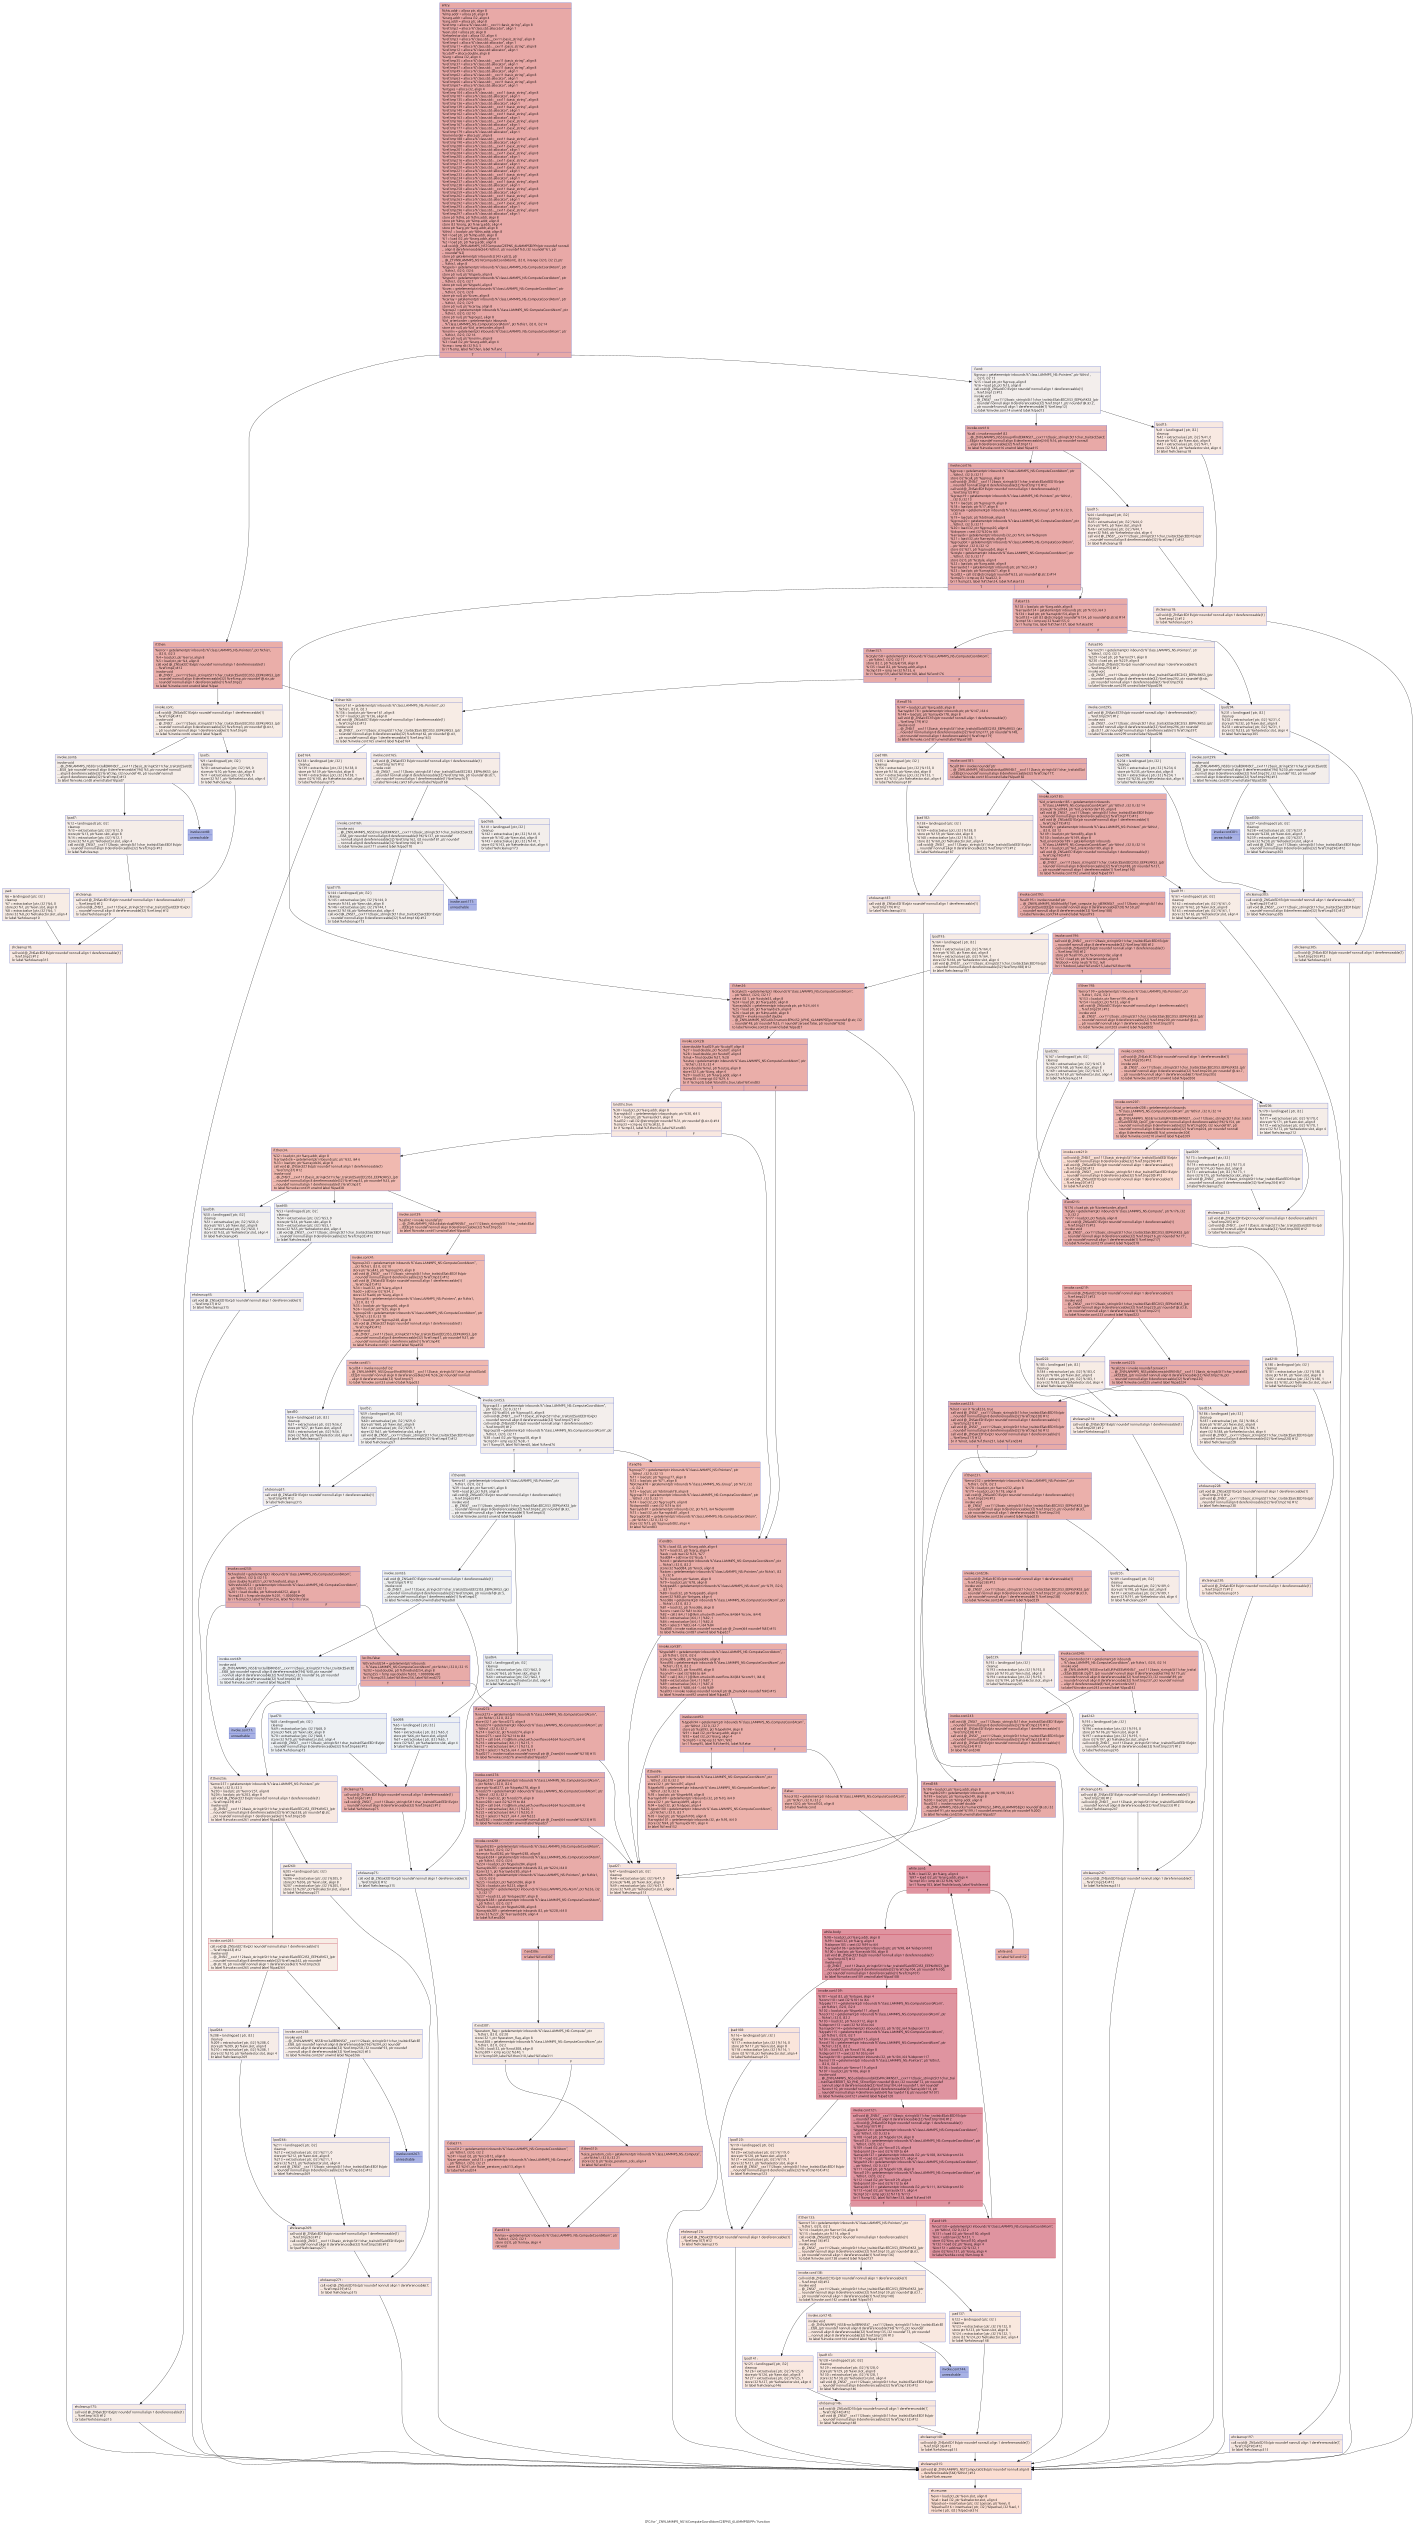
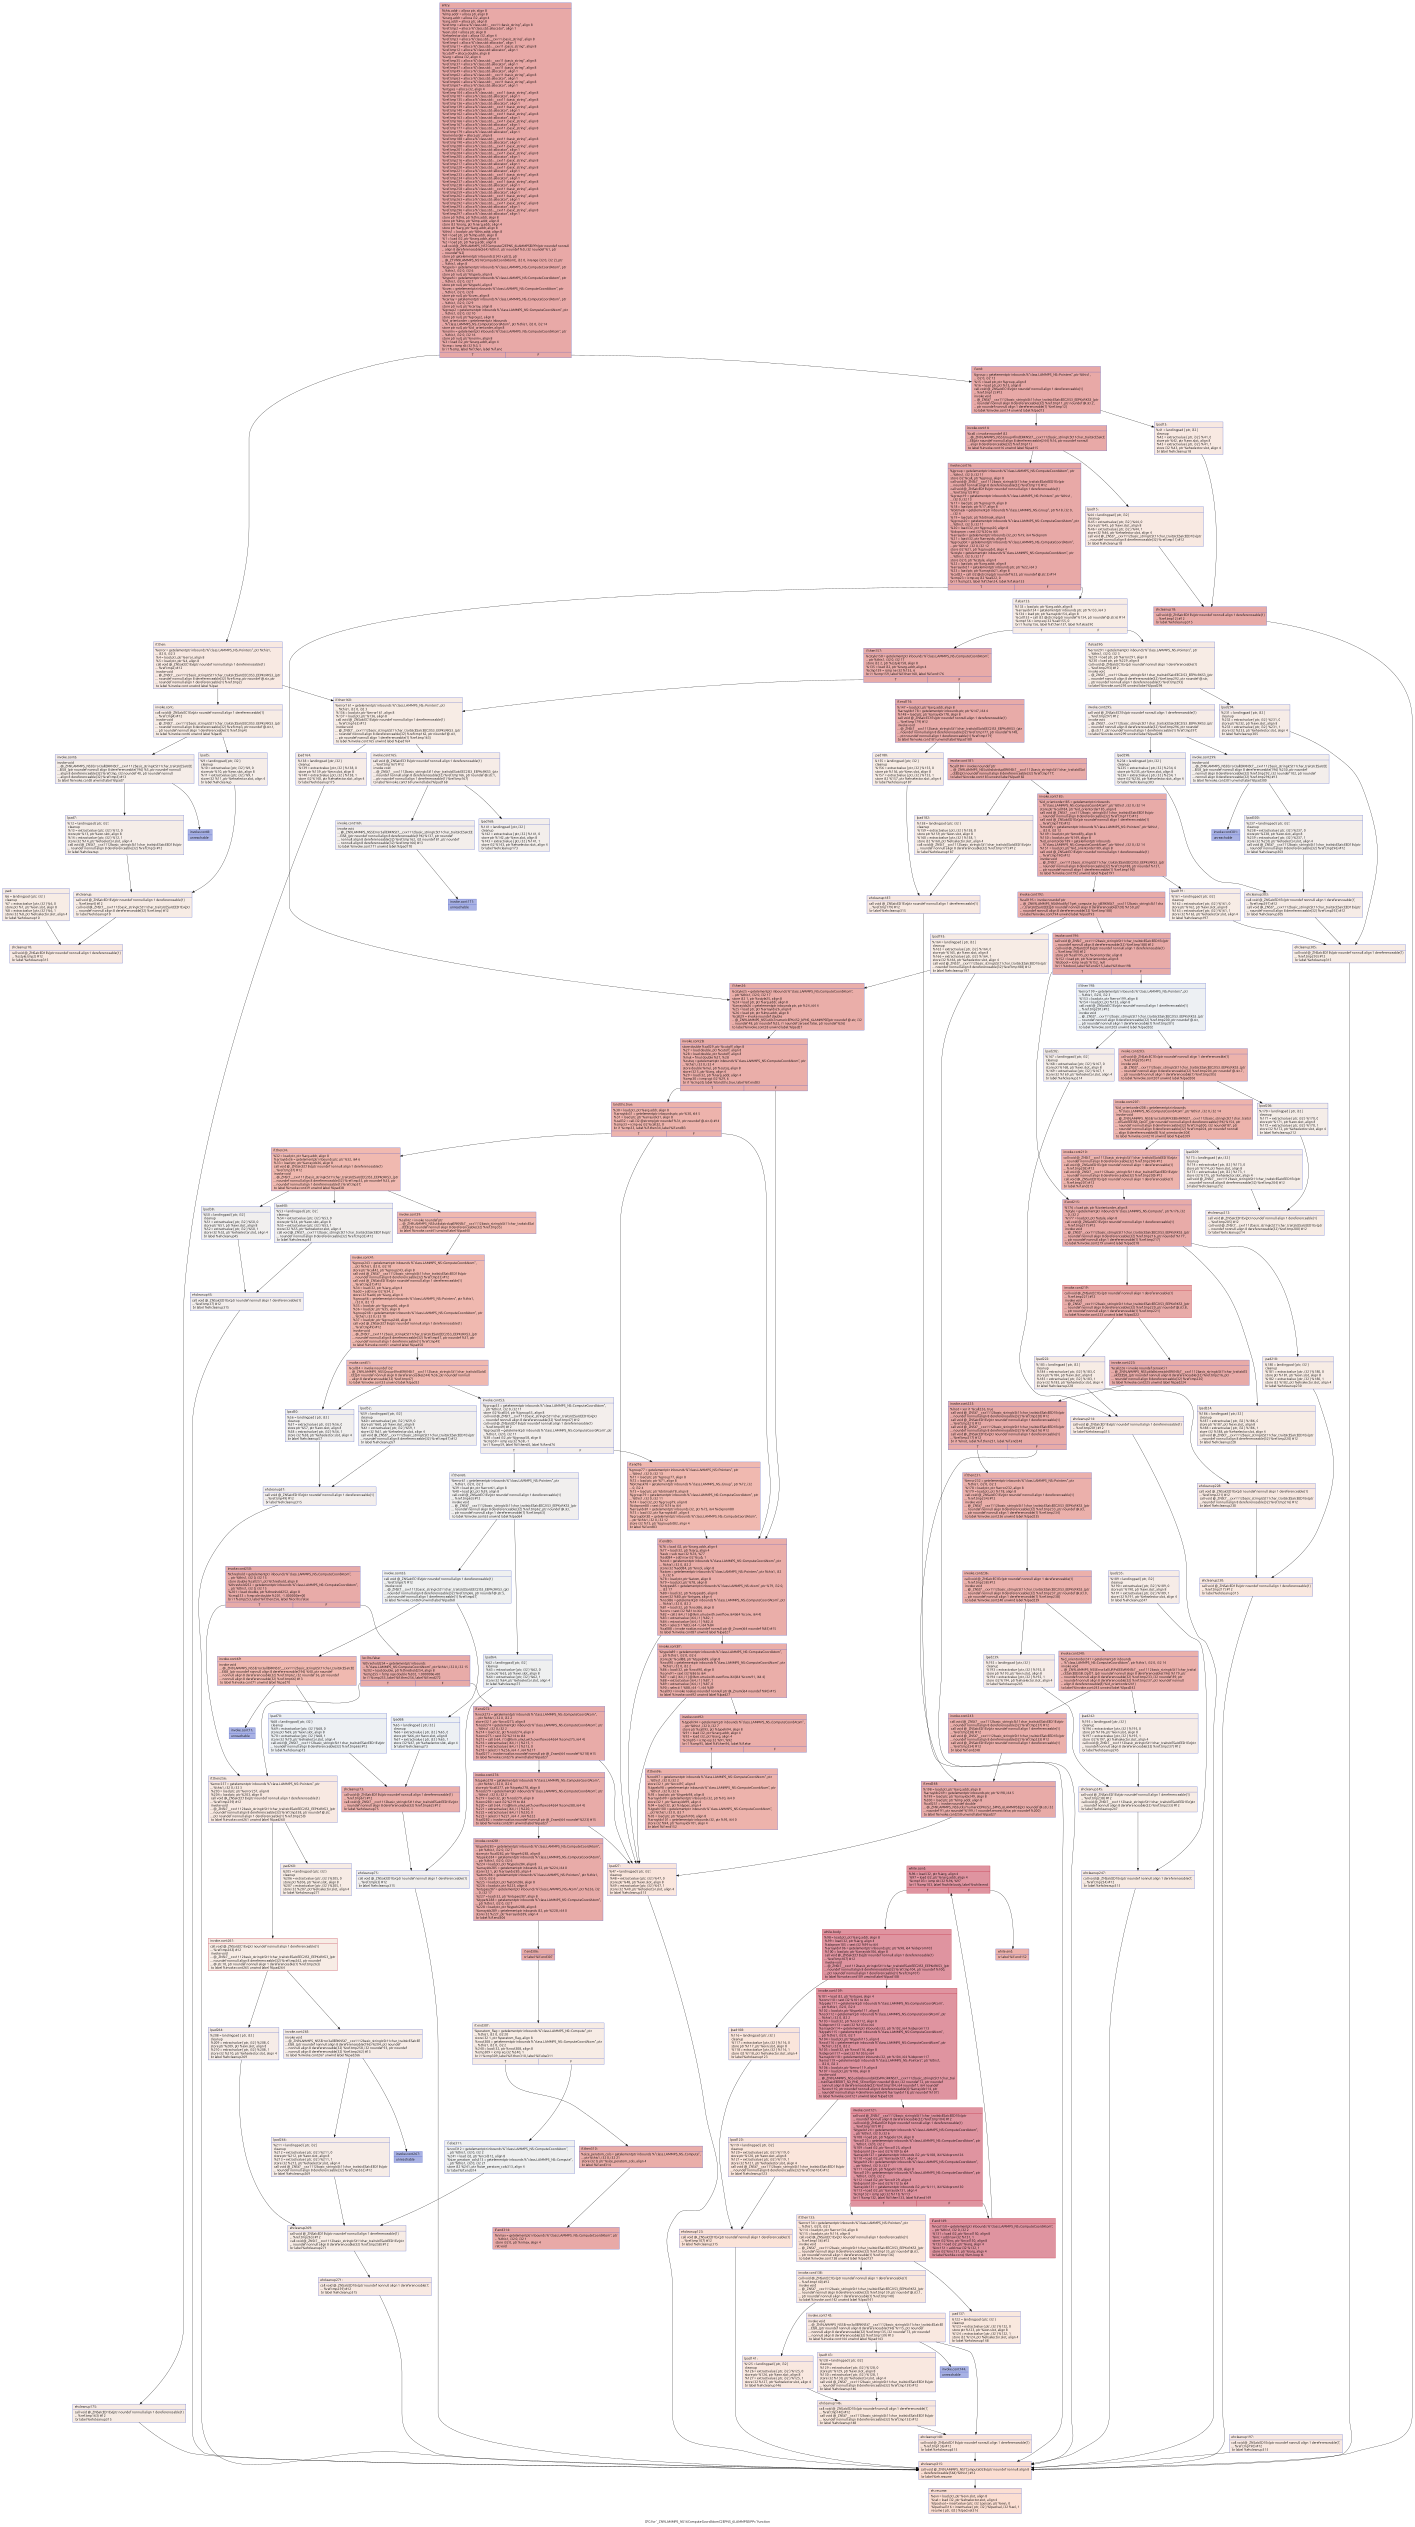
(1036, 390) -> (1036, 390)
(1070, 616) -> (1070, 616)
(1210, 616) -> (1210, 616)
(1207, 641) -> (1136, 633)
(218, 665) -> (218, 665)
(385, 905) -> none
(25, 957) -> (27, 957)
(757, 999) -> (757, 999)
(1141, 1007) -> (1141, 1007)
(666, 1119) -> (666, 1119)
(1121, 1169) -> (1121, 1169)
none -> (1127, 1265)
(417, 1394) -> (360, 1395)
(1212, 1395) -> (1238, 1316)
(914, 1536) -> (620, 1496)
(1098, 1542) -> none
(1340, 1667) -> (1279, 931)
(287, 1671) -> (287, 1671)
(845, 1799) -> none
(429, 2071) -> none
(66, 2123) -> (940, 1745)
(510, 2157) -> (510, 2157)
(534, 2199) -> (434, 2201)
(308, 2248) -> (308, 2248)
(982, 2388) -> (977, 2374)
